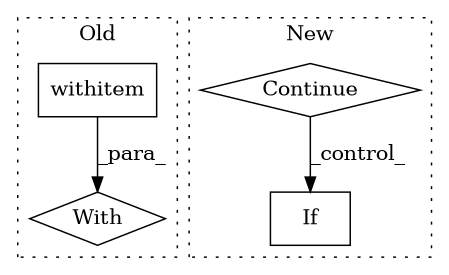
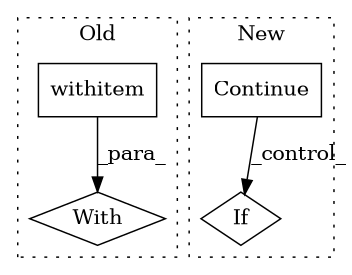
(310, 90) -> (262, 90)
(310, 219) -> (241, 219)
